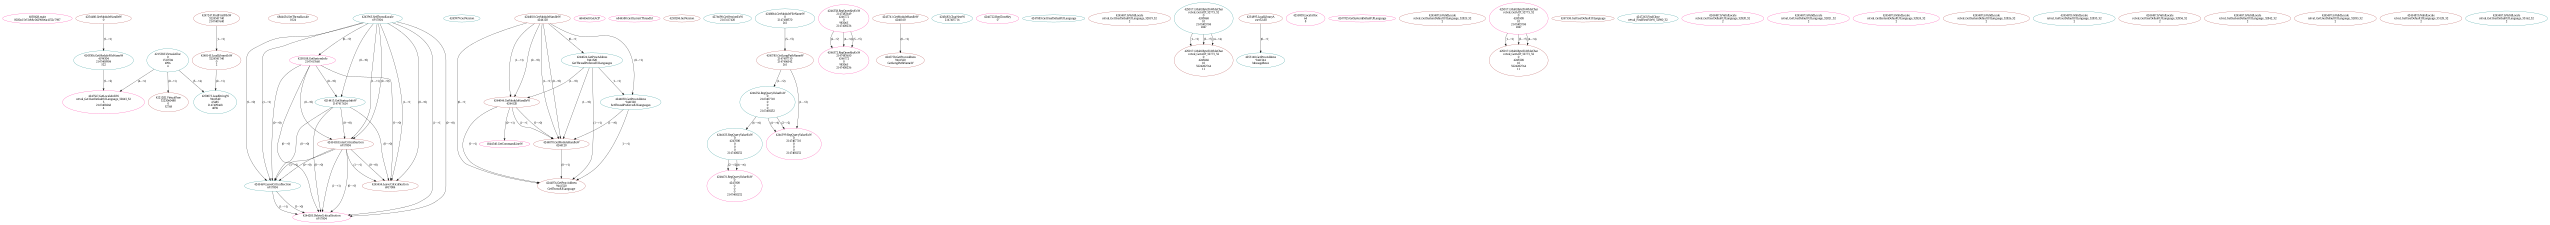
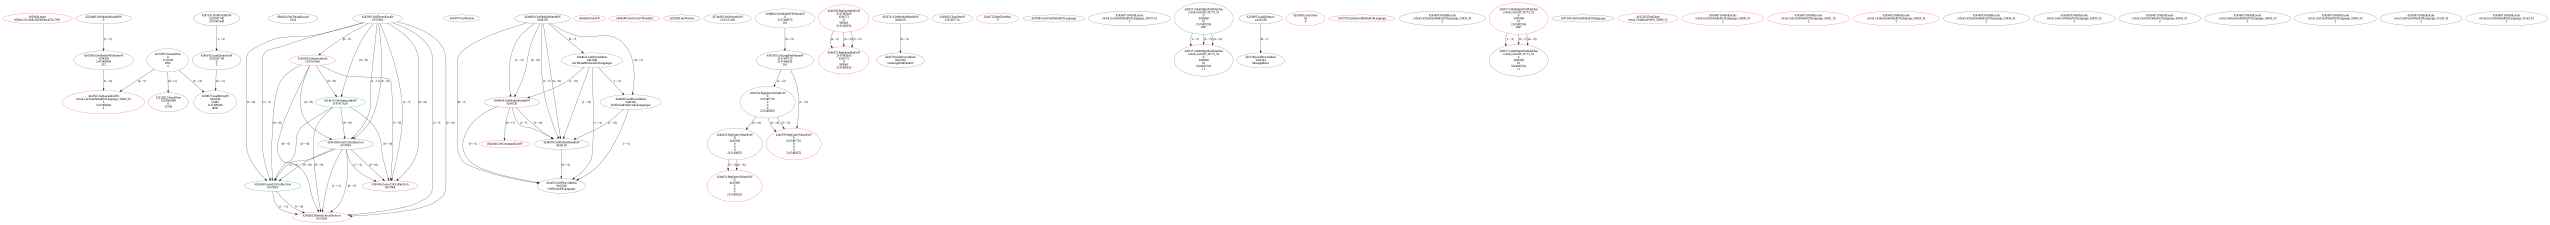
(1648, 18) -> (1648, 18)
